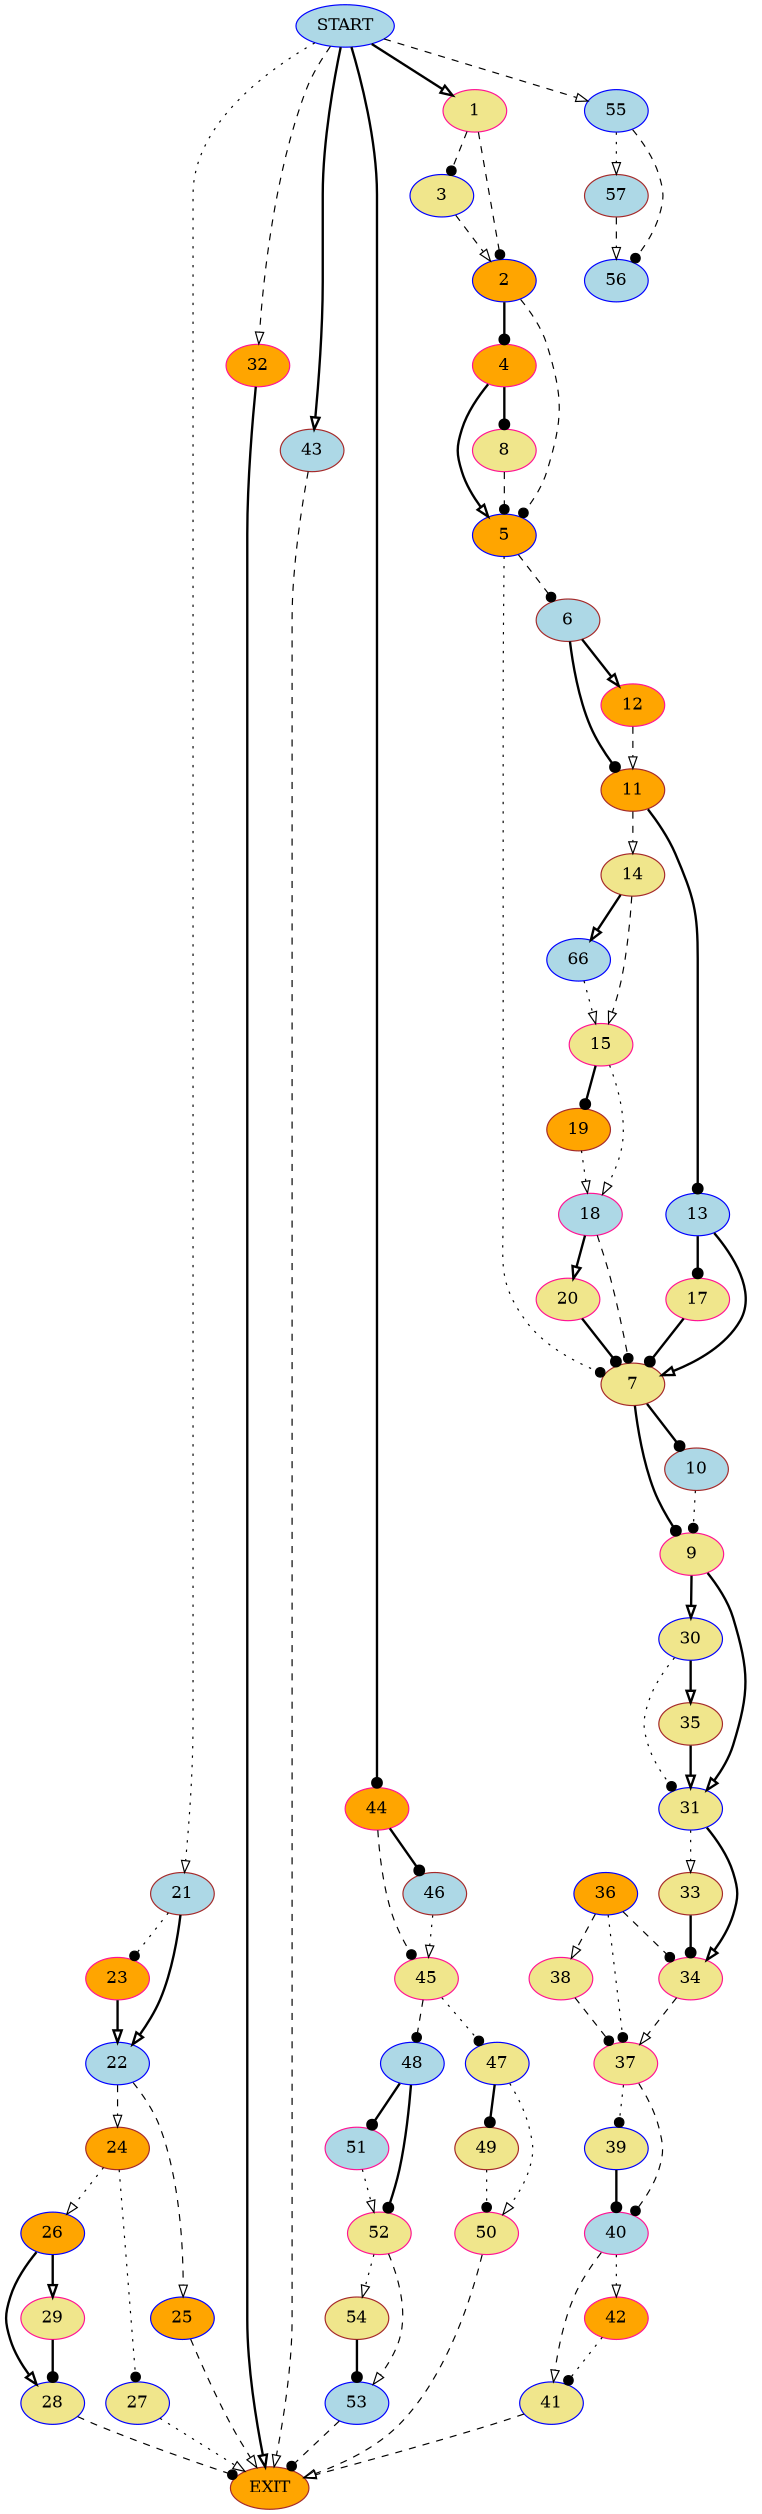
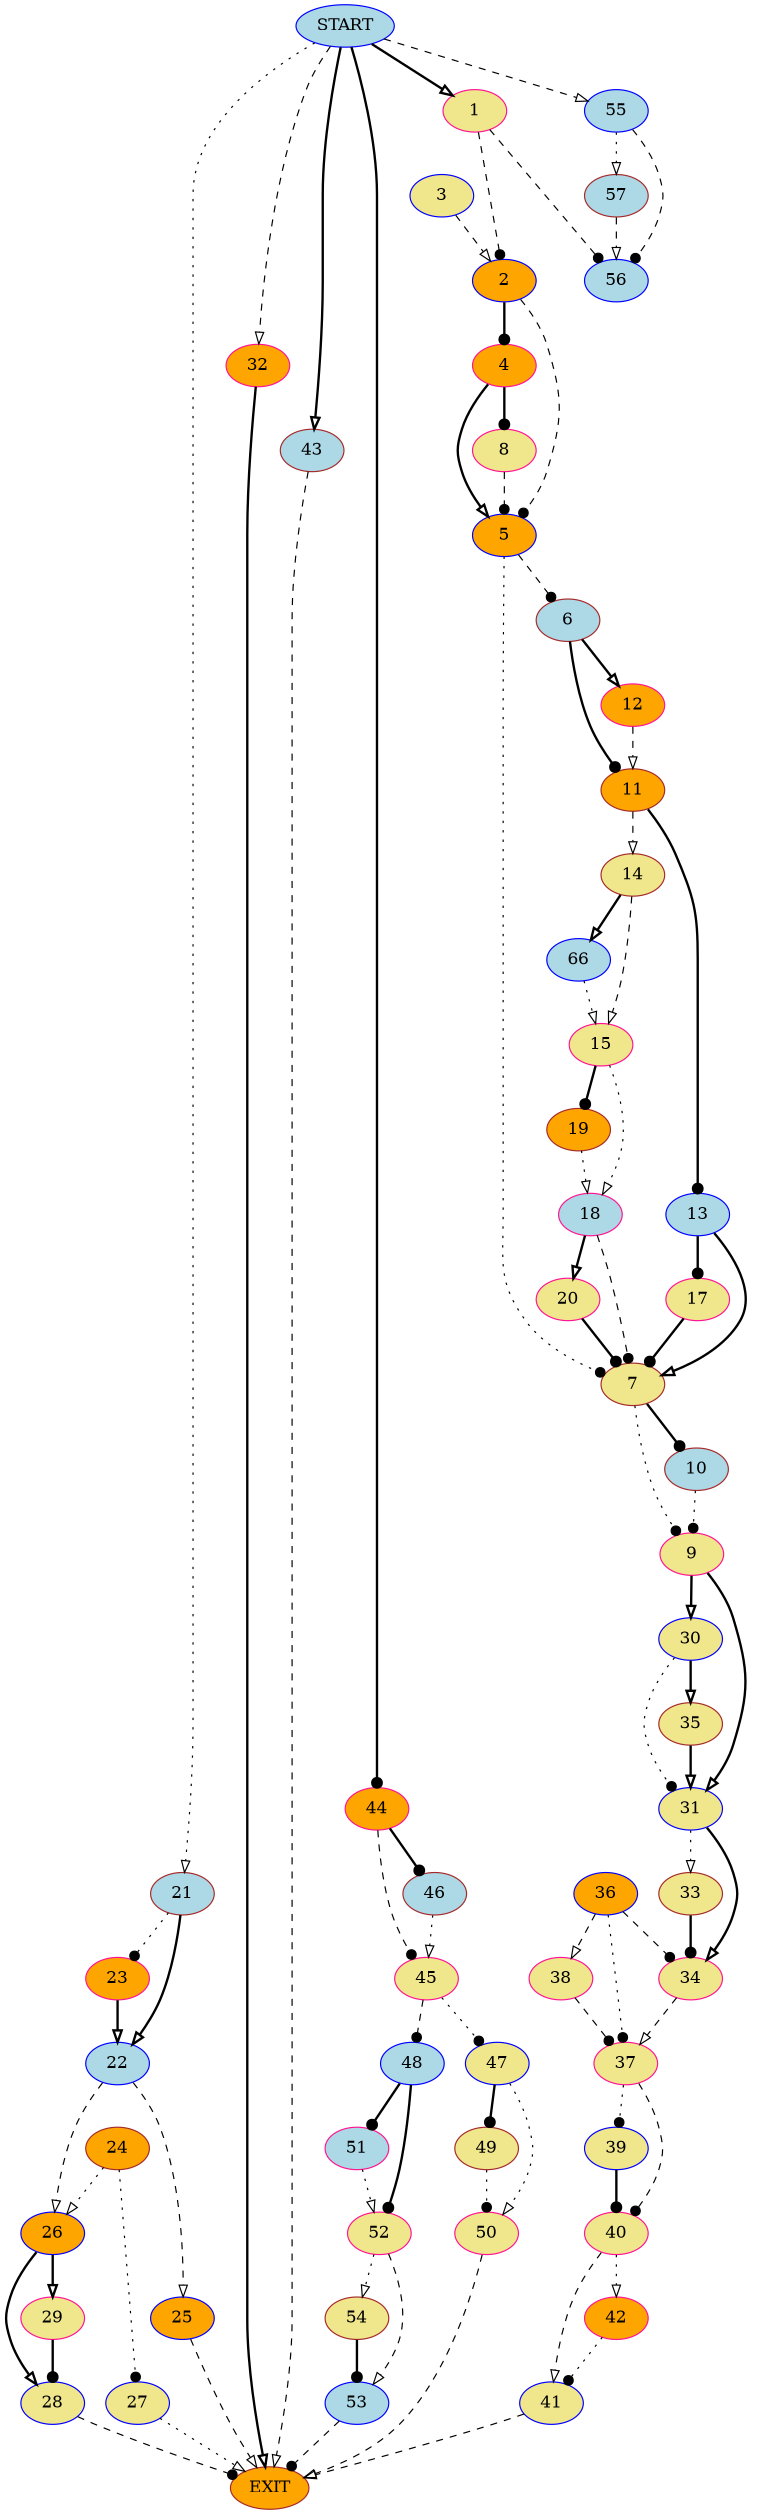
(460, 149) -> (542, 192)
(647, 1469) -> (647, 1469)
(118, 2100) -> (71, 2138)
(616, 2233) -> (616, 2233)
